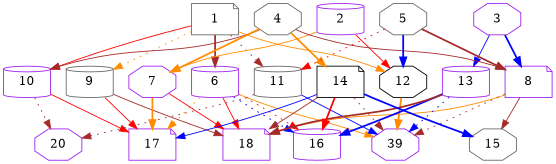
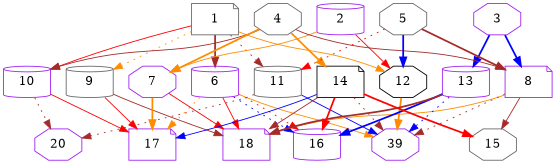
(484, 47) -> (484, 47)
(431, 121) -> (431, 121)
